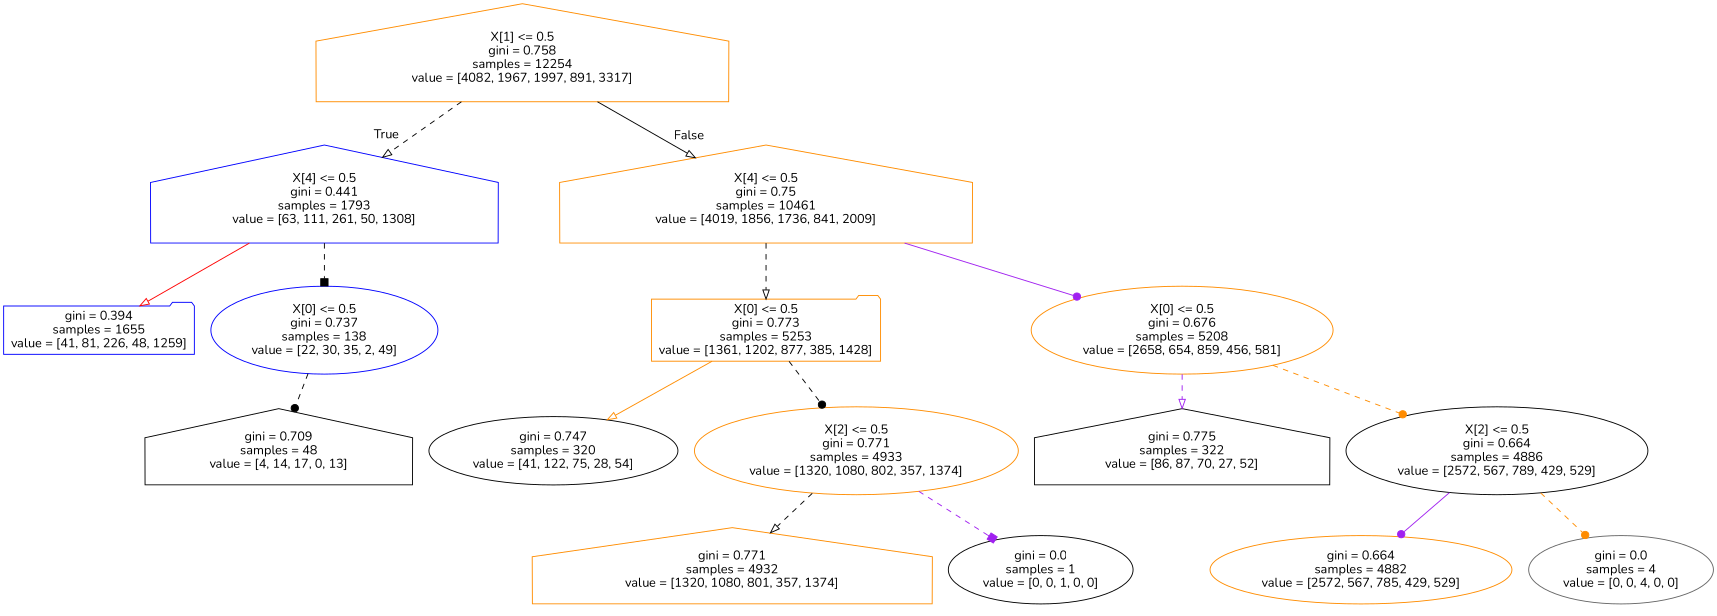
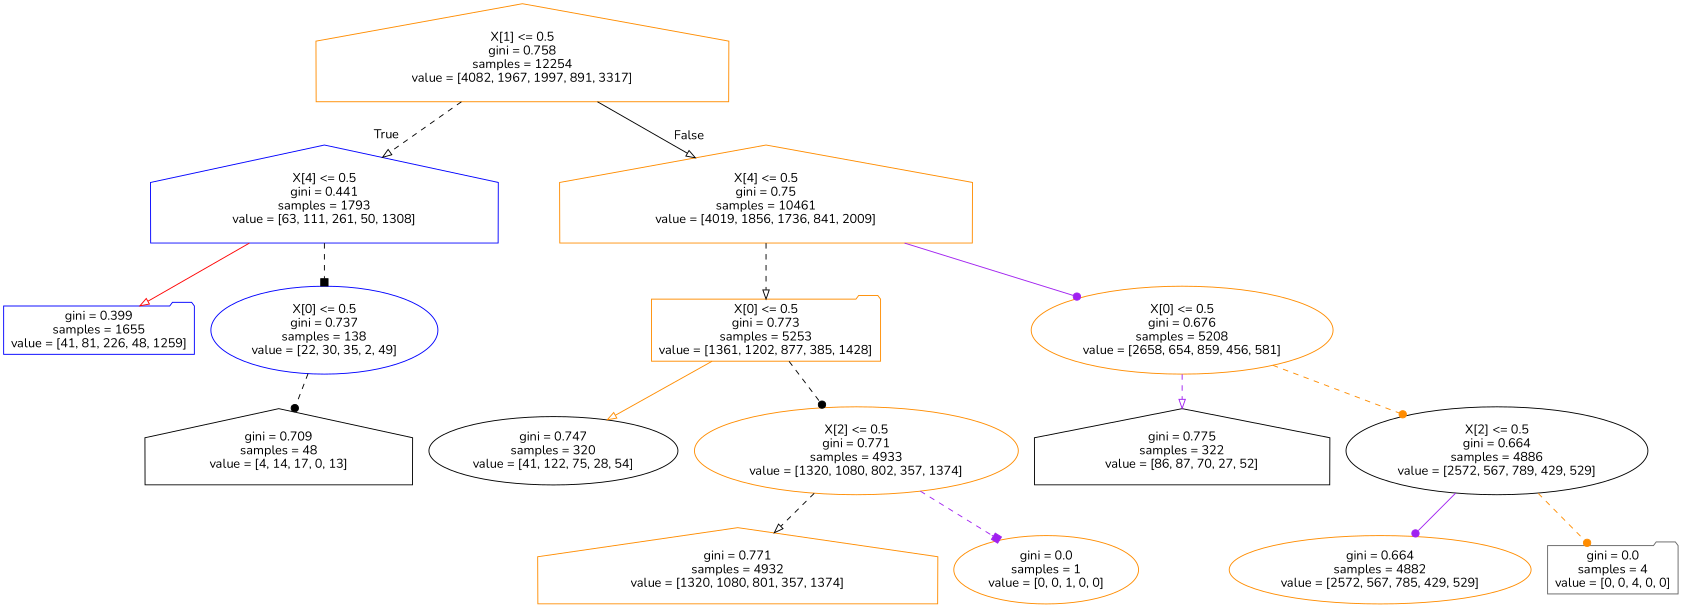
(99, 330) -> (99, 330)
(1041, 570) -> (1046, 570)
(1621, 570) -> (1613, 570)
